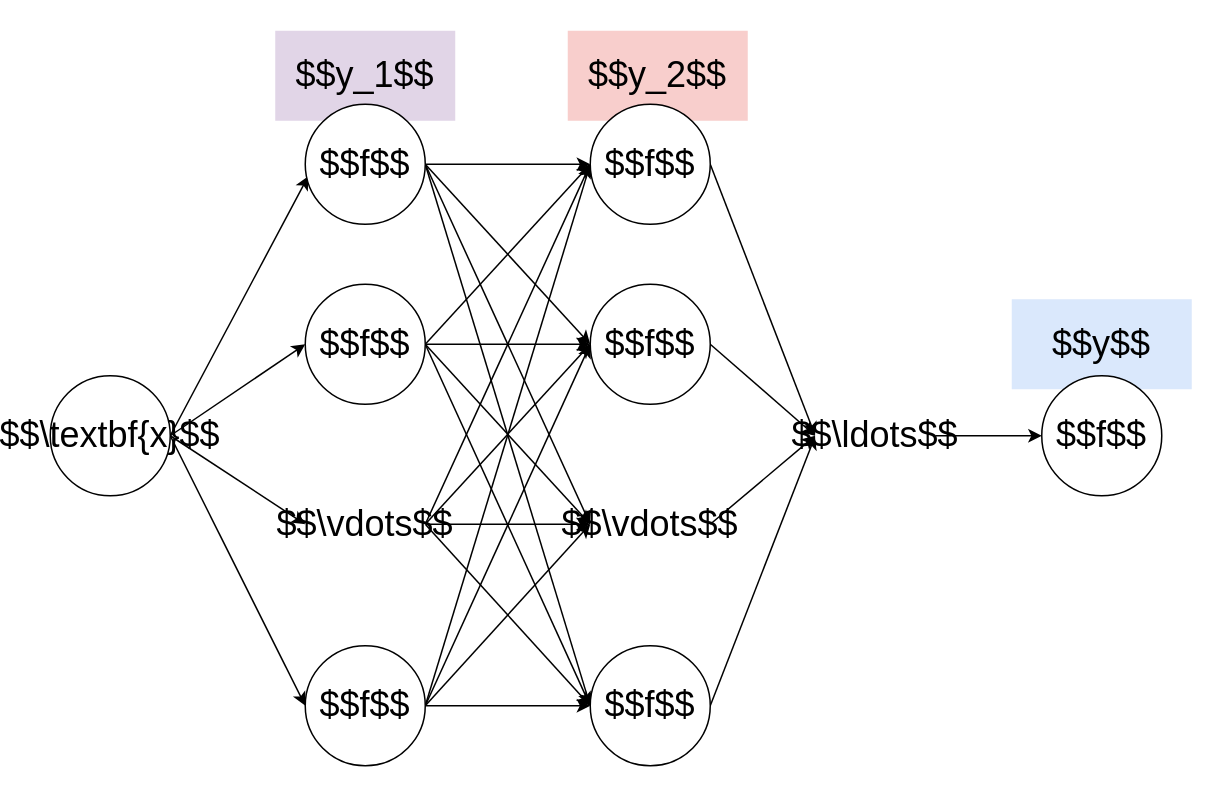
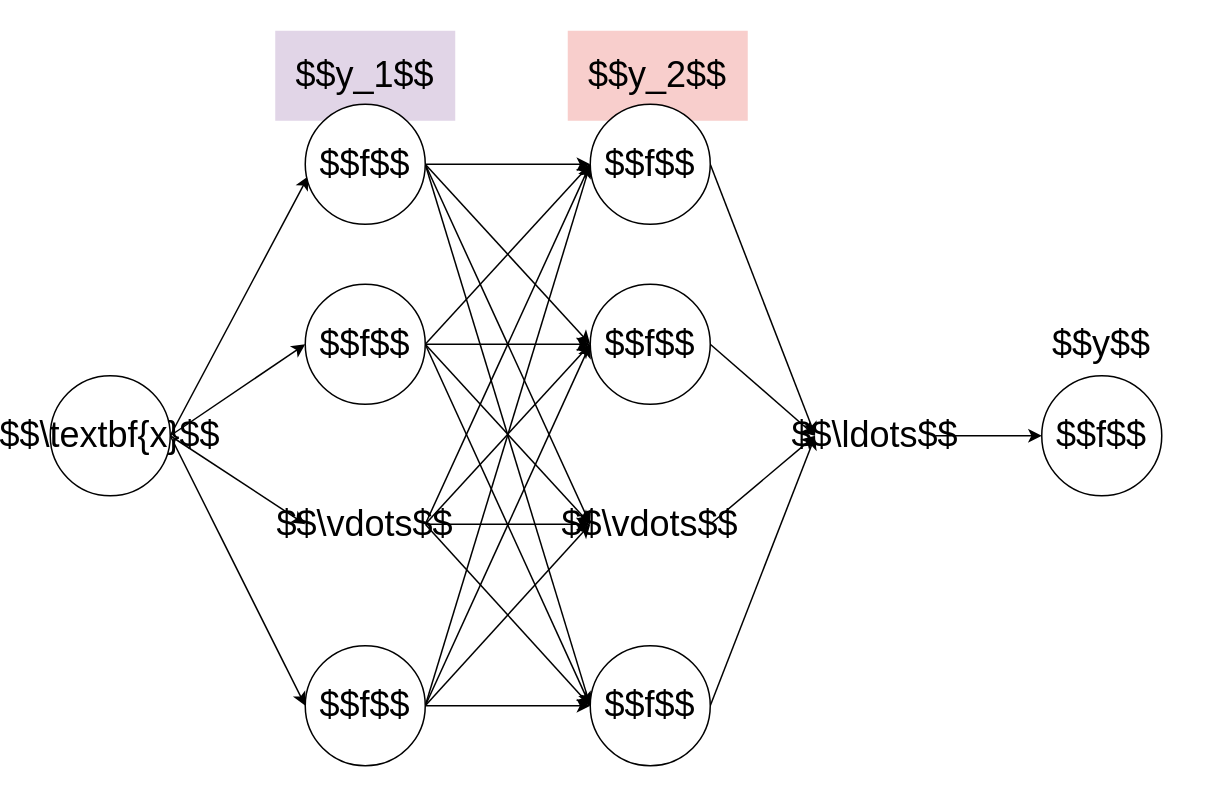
(1102, 344) -> (1102, 344)
